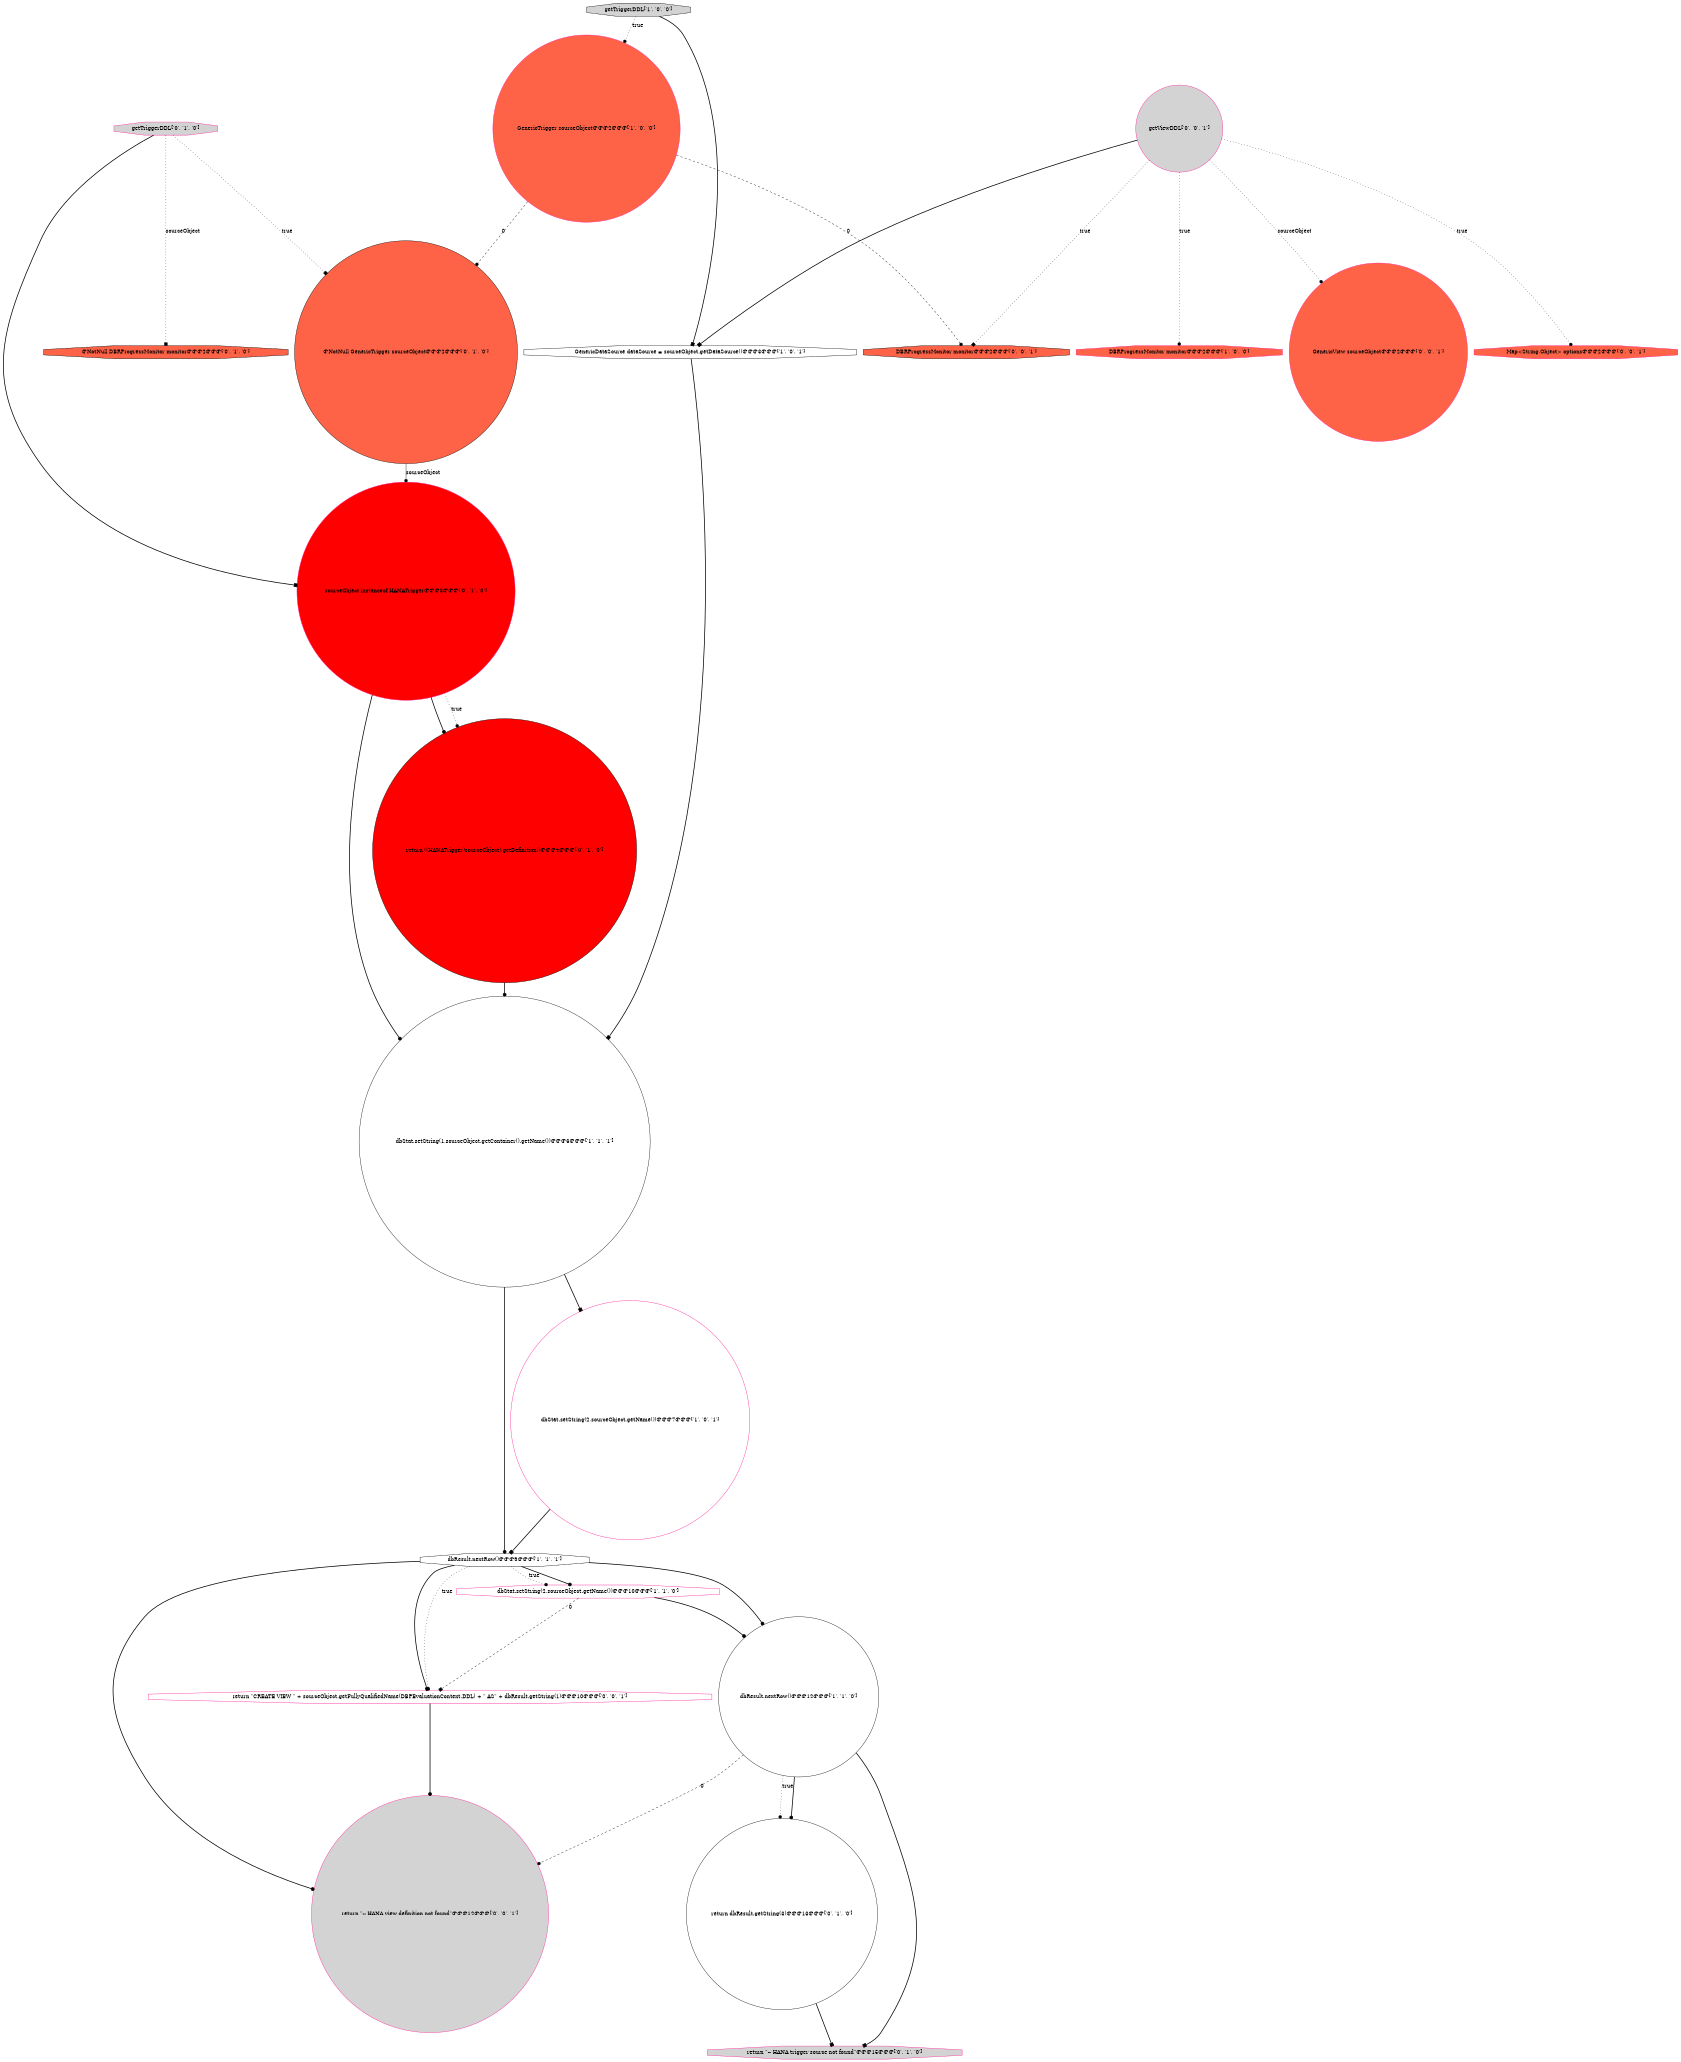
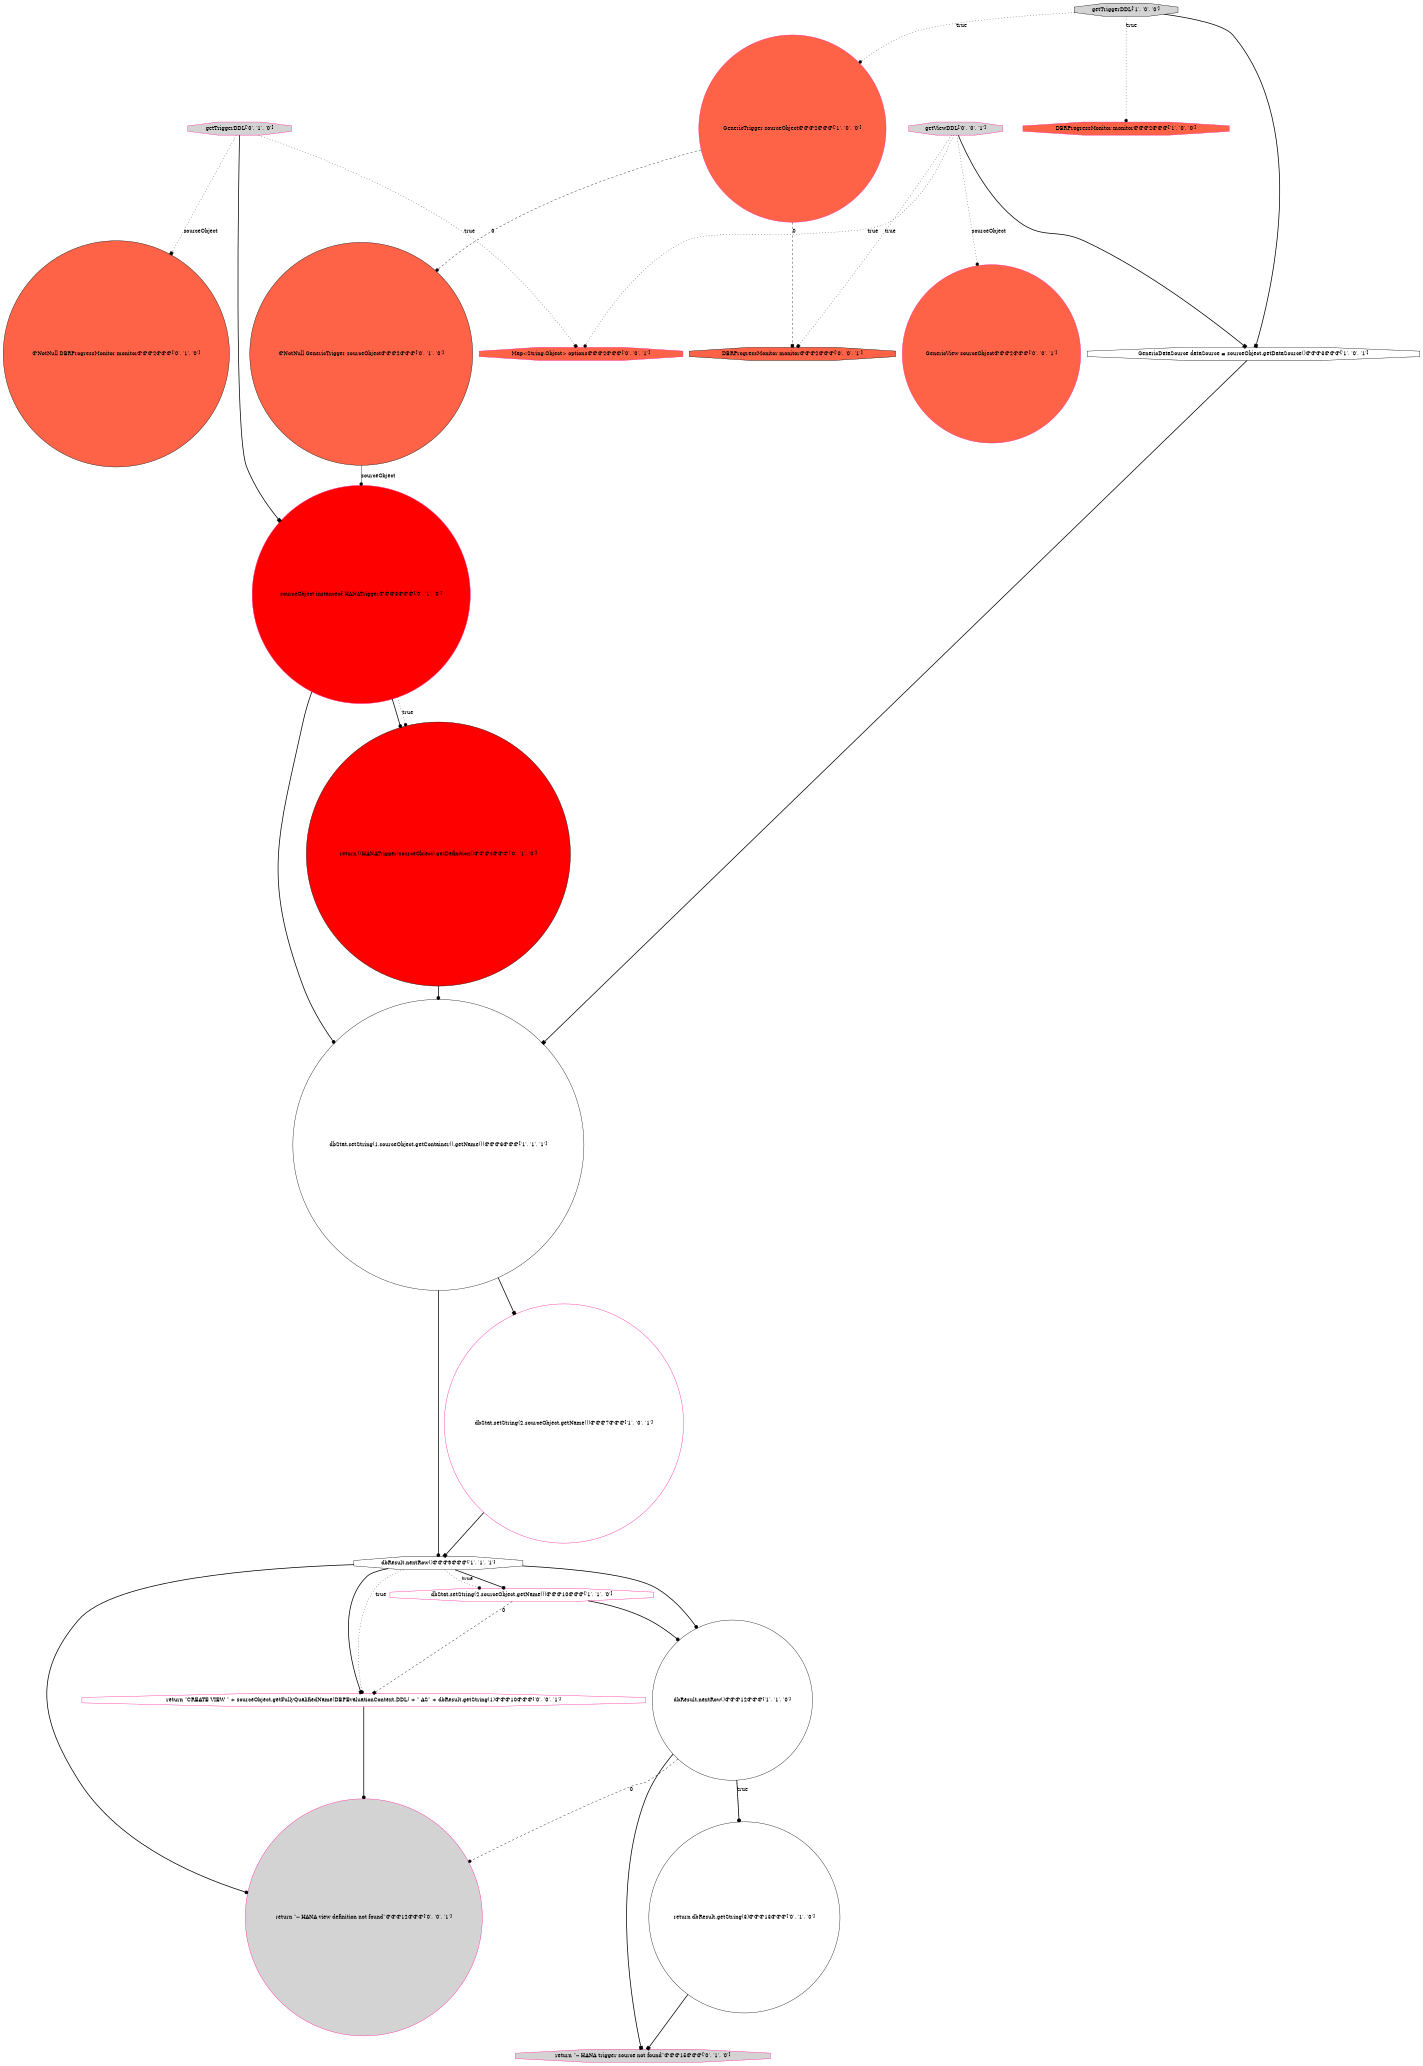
(1179, 129) -> (956, 129)
(249, 202) -> (434, 214)
(835, 225) -> (792, 283)
(1179, 257) -> (1126, 68)
(166, 352) -> (116, 354)
